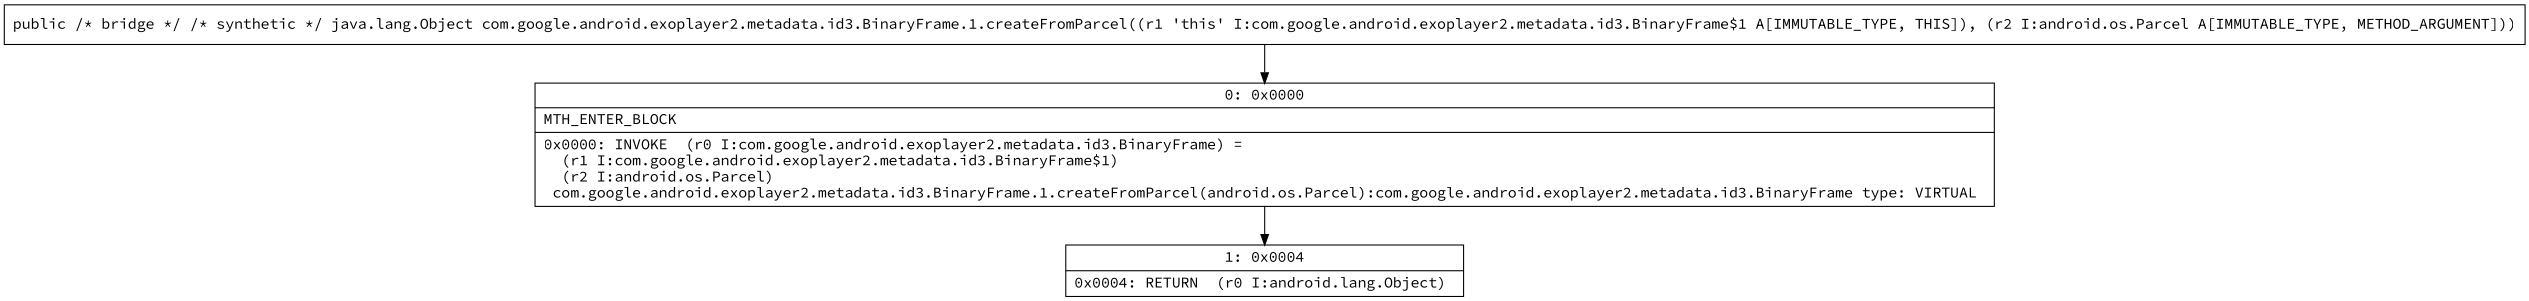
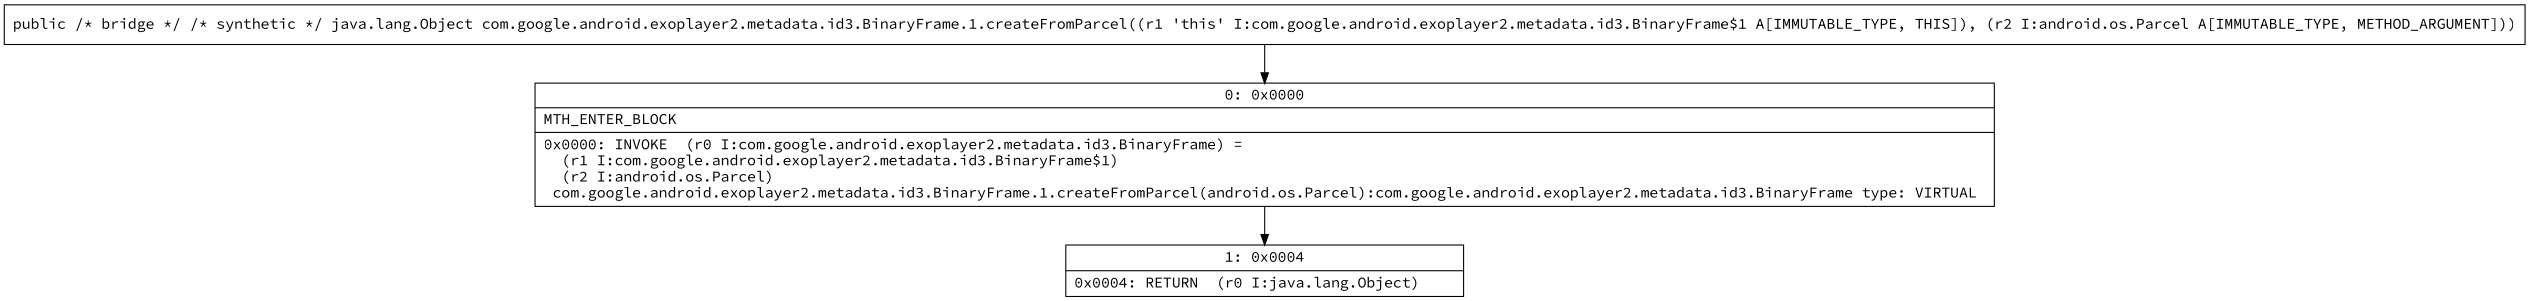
(1265, 283) -> (1252, 283)
